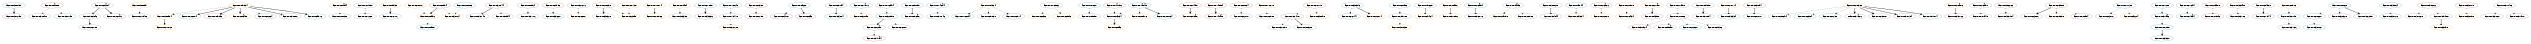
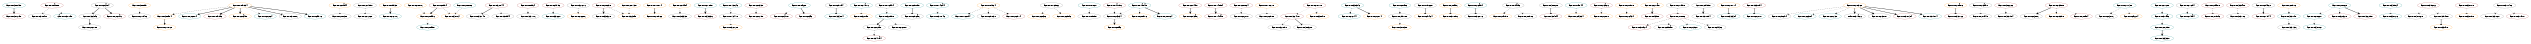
(65, 16) -> (65, 16)
